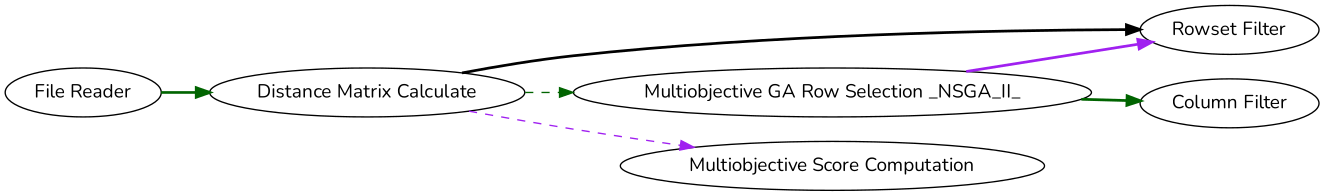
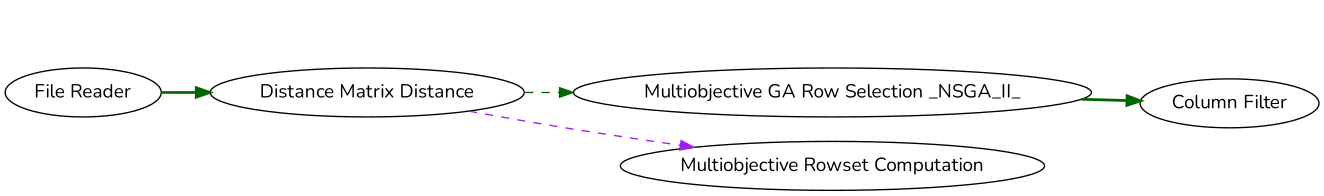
(1230, 30) -> none
(367, 92) -> (367, 92)
(832, 166) -> (832, 166)
